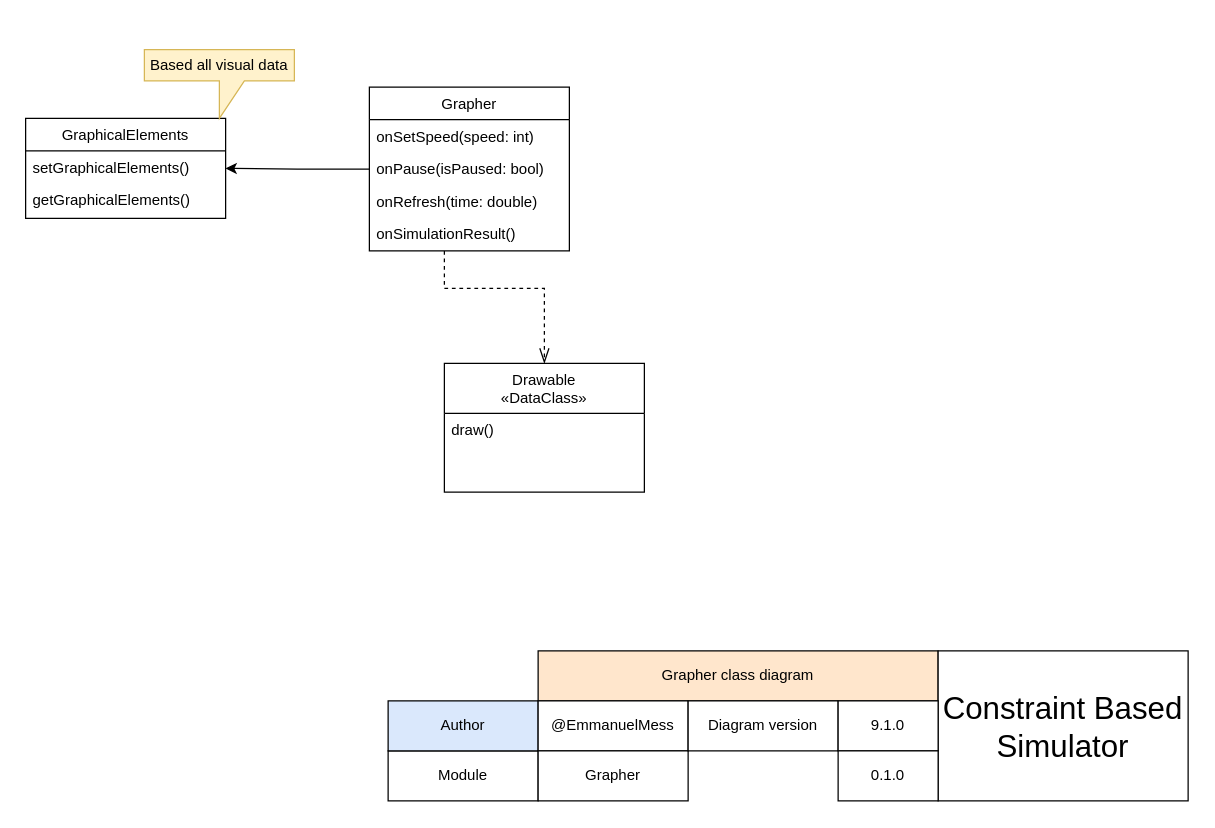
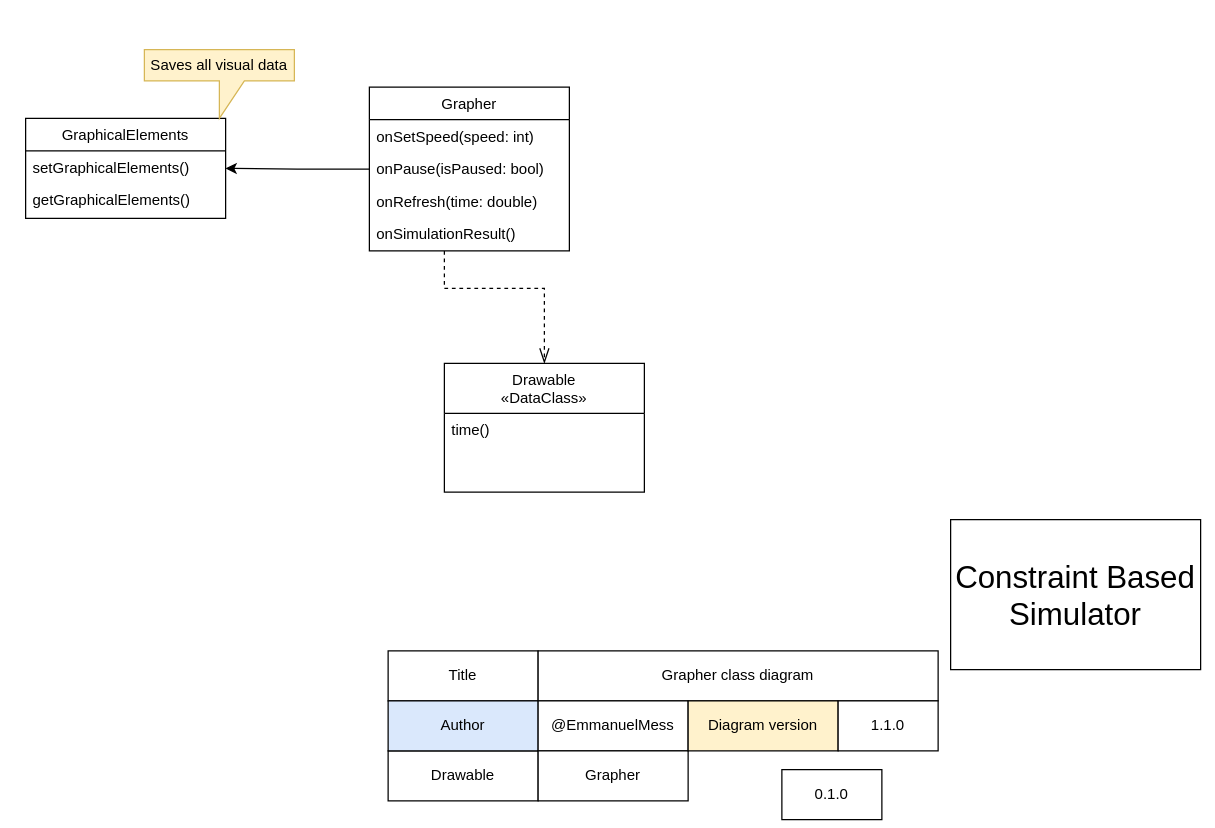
(219, 66) -> (219, 66)
(476, 430) -> (475, 430)
none -> (463, 676)
(738, 676) -> (738, 676)
(763, 726) -> (763, 726)
(888, 726) -> (888, 726)
(1063, 726) -> (1076, 594)
(463, 776) -> (463, 776)
(888, 776) -> (832, 794)
